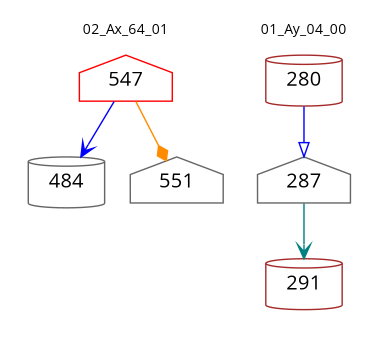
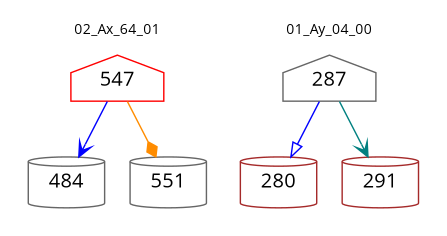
(304, 125) -> (308, 123)
(177, 182) -> (168, 182)
